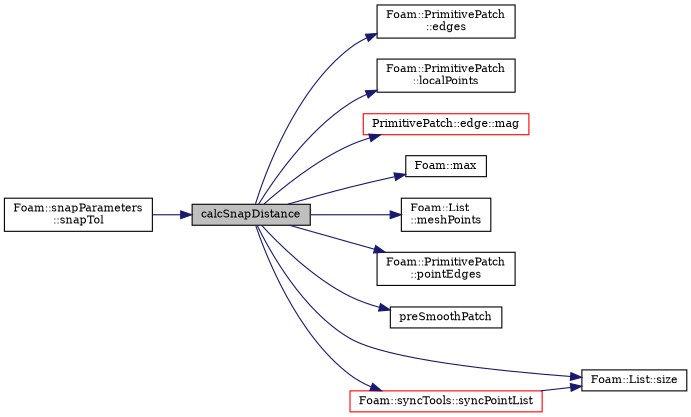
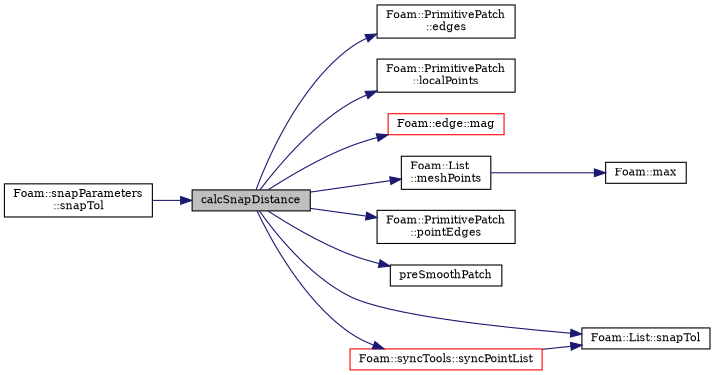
(446, 124) -> (446, 124)
(341, 189) -> (543, 173)
(634, 380) -> (646, 338)
